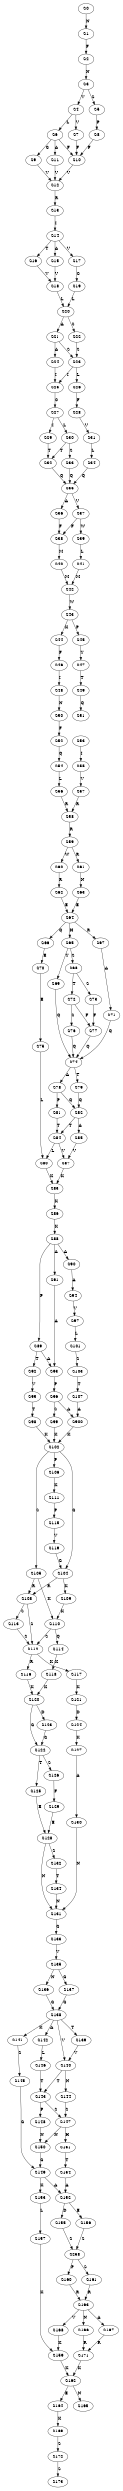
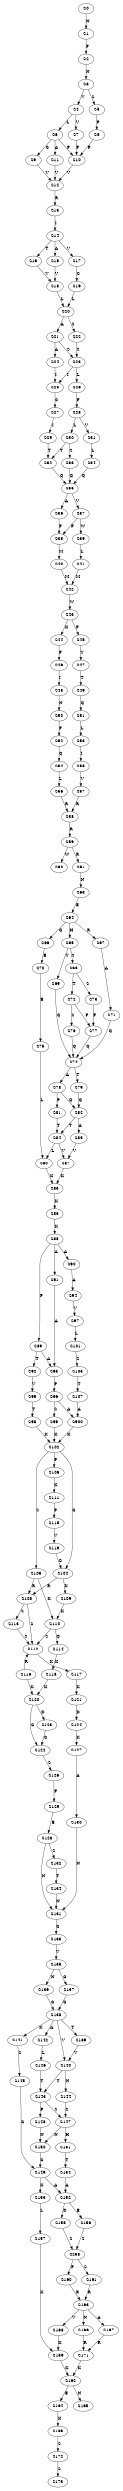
(62, 424) -> (74, 424)
none -> (81, 727)
(59, 893) -> none
(30, 1661) -> (24, 1663)
(36, 1791) -> none
